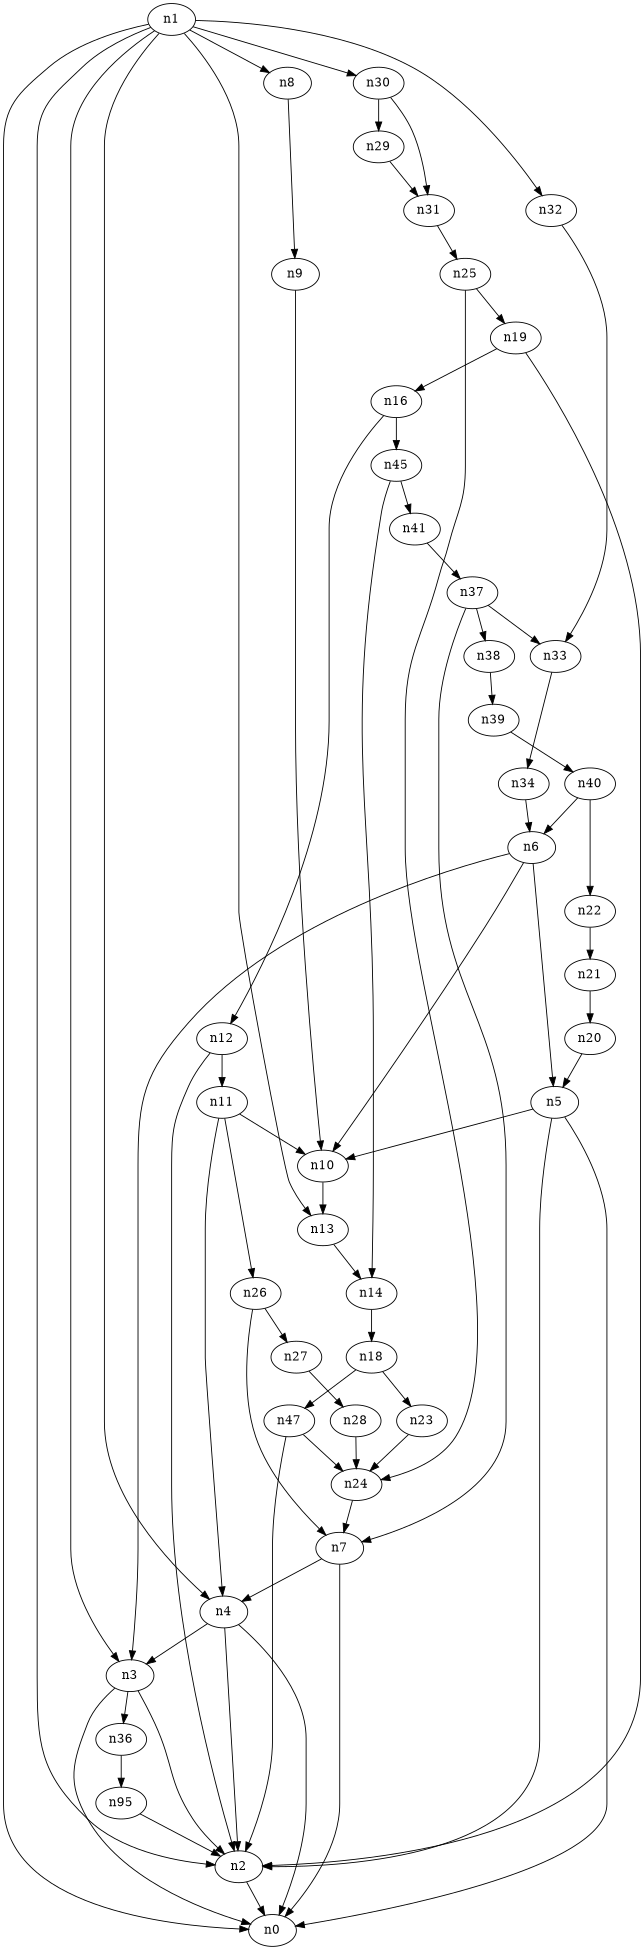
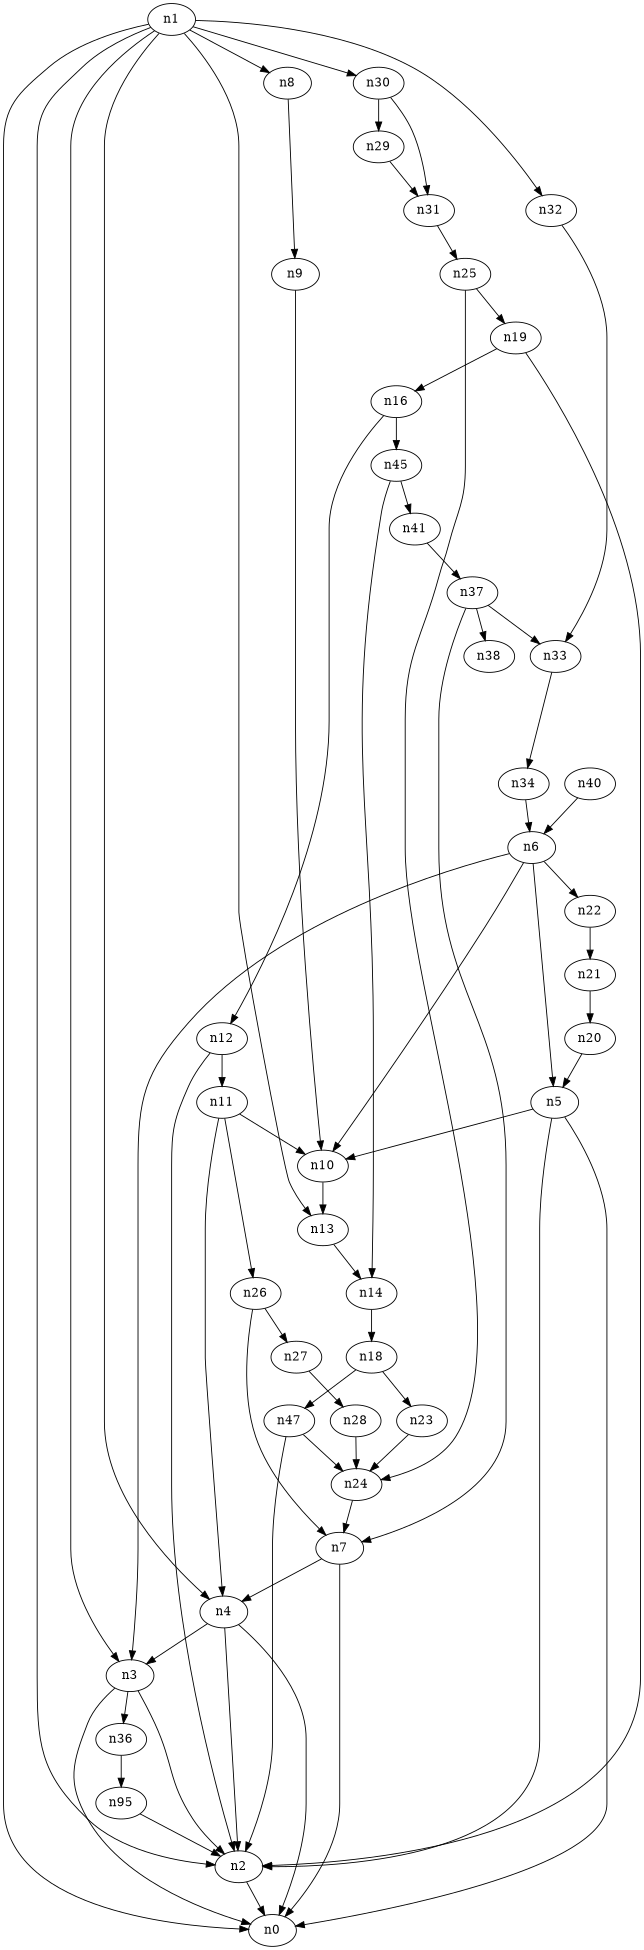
(494, 720) -> none
(590, 843) -> (558, 876)
